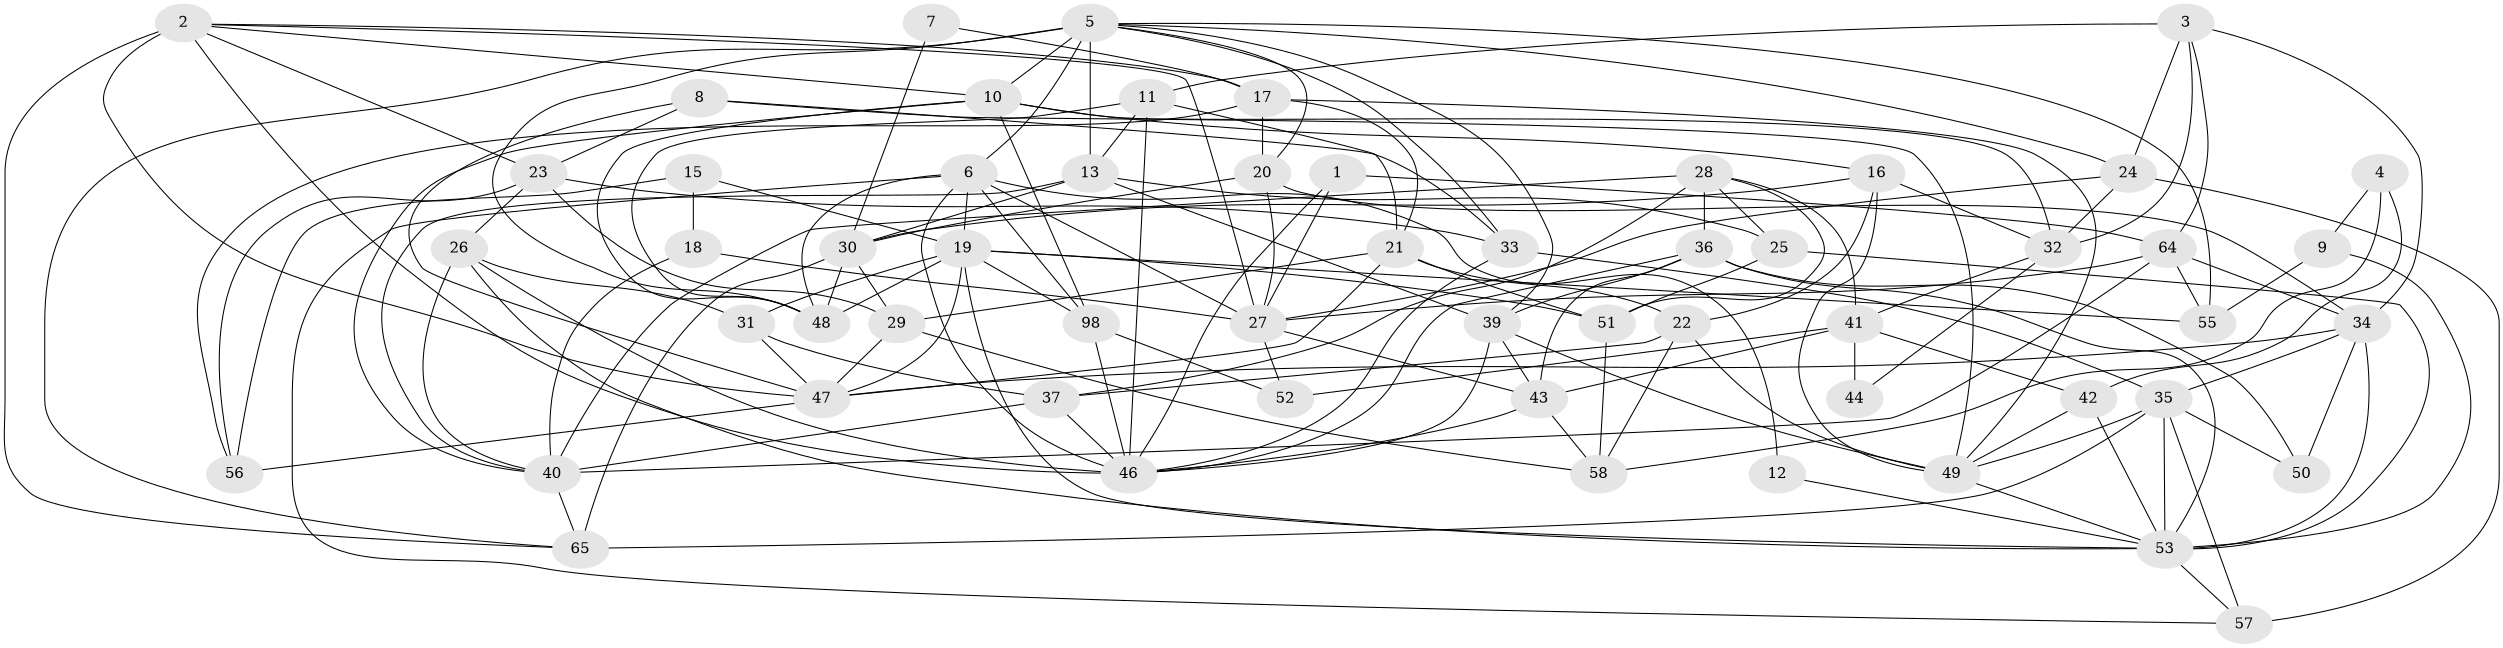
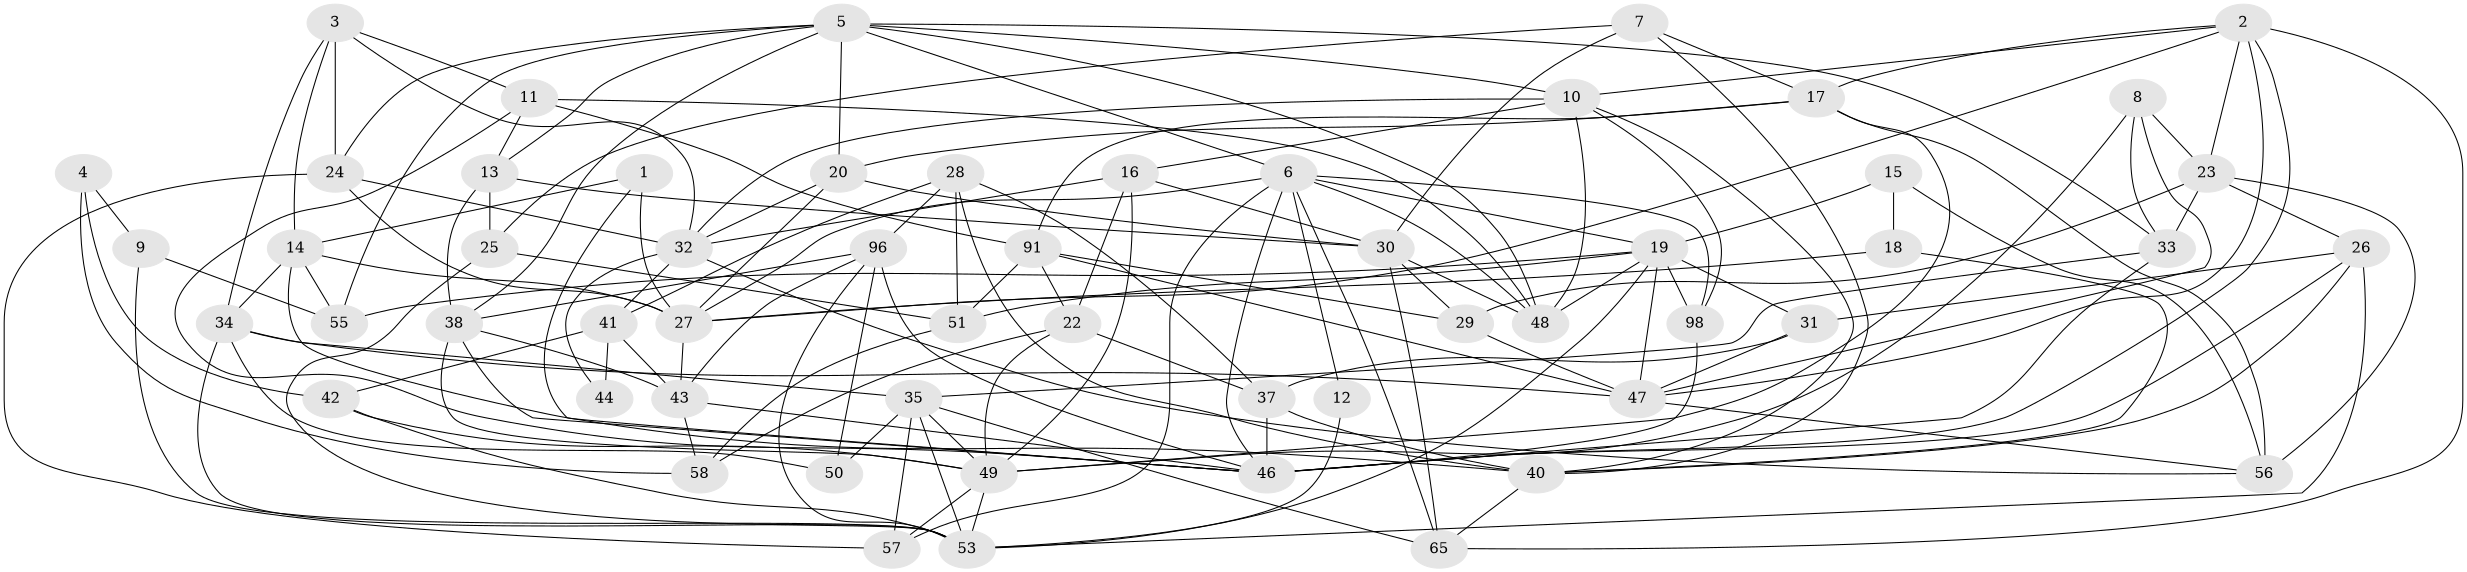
(190, 139) -> (1371, 359)
(797, 196) -> (1865, 308)
(1716, 208) -> (759, 212)
(1742, 211) -> (1041, 73)
(1395, 249) -> (1033, 249)
(1704, 249) -> (878, 249)
(2168, 249) -> (296, 249)
(1492, 324) -> (454, 324)
(1286, 399) -> none
(1244, 417) -> none
none -> (1459, 444)
(2205, 587) -> (940, 512)
